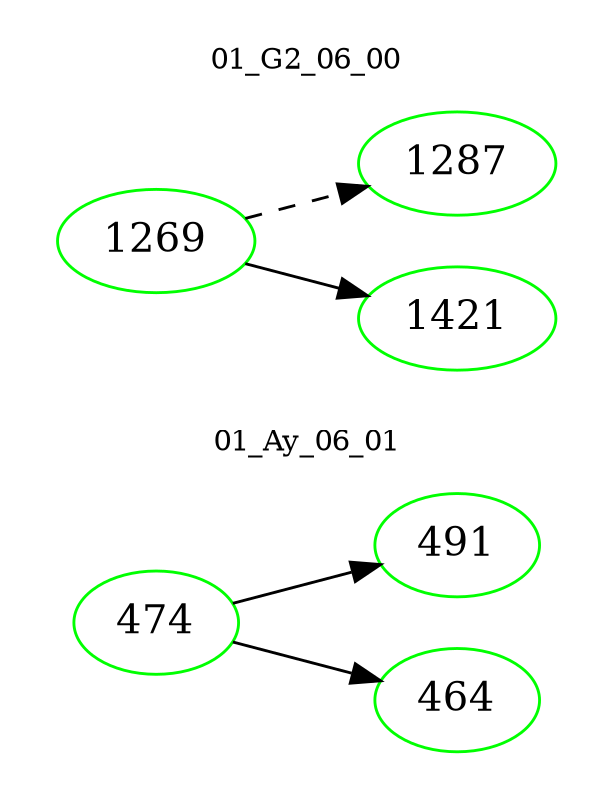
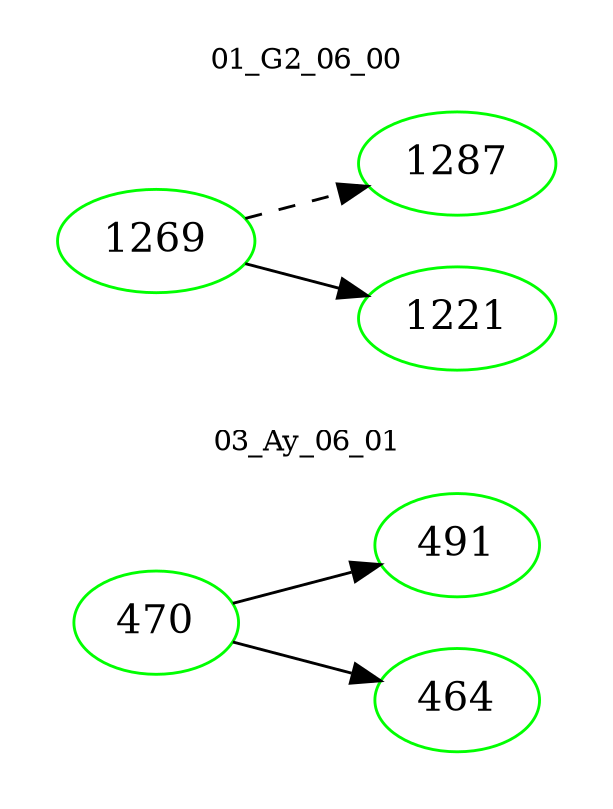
(457, 319) -> (457, 319)
(307, 443) -> (307, 443)
(156, 623) -> (156, 623)
